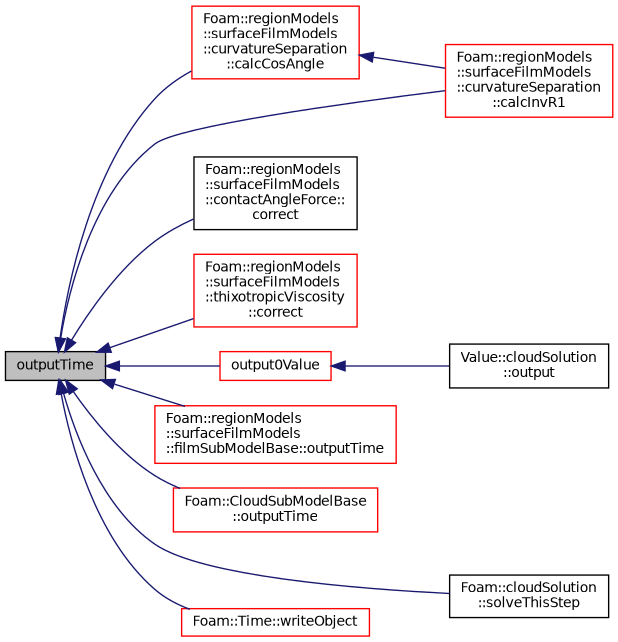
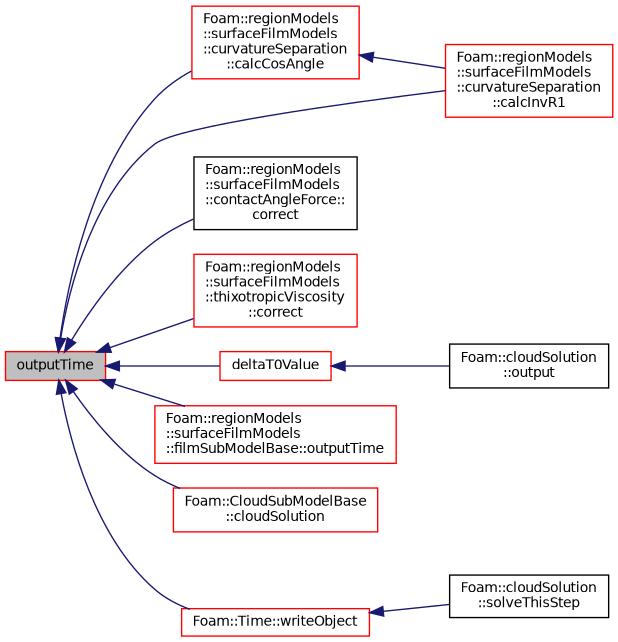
(56, 366) -> (56, 366)
(276, 366) -> (276, 366)
(529, 366) -> (529, 366)
(276, 510) -> (276, 510)
(211, 566) -> (416, 608)
